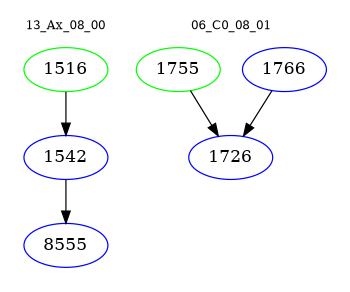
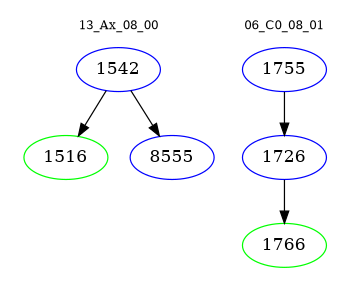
(178, 70) -> (284, 70)
(284, 70) -> (284, 245)
(66, 108) -> (96, 108)
(261, 108) -> (284, 195)
